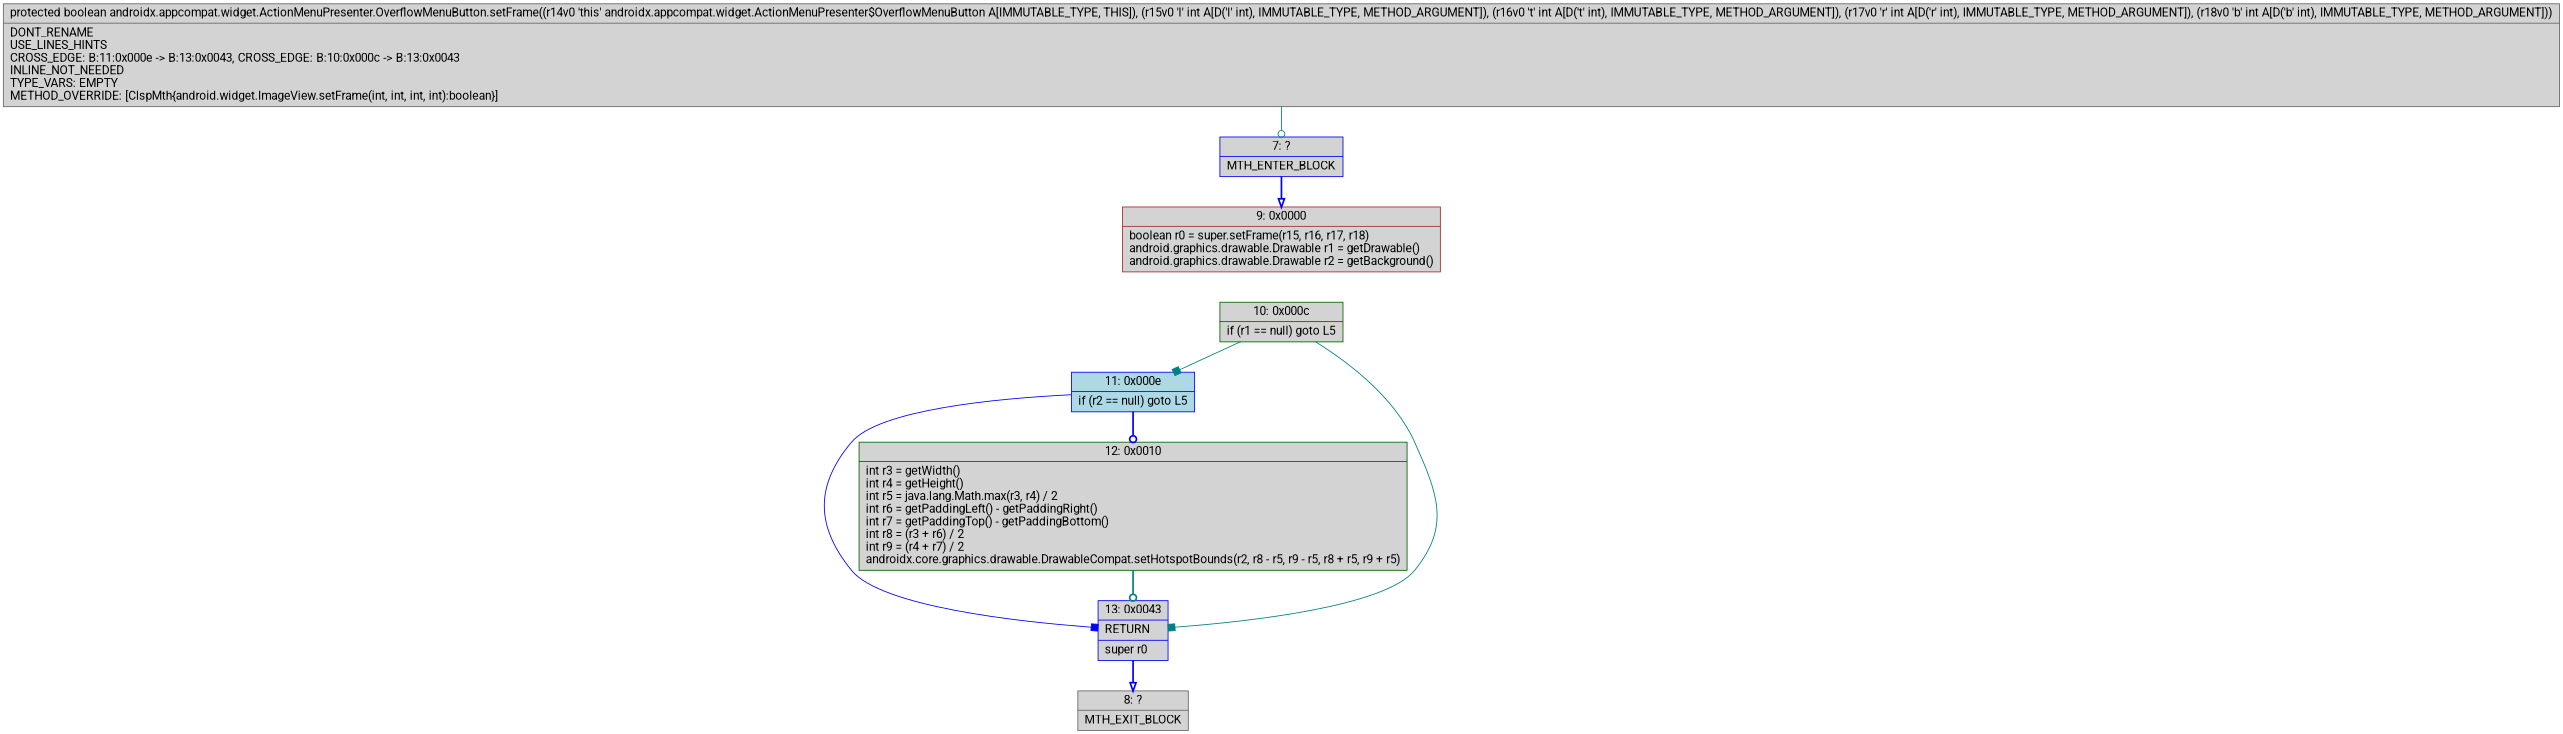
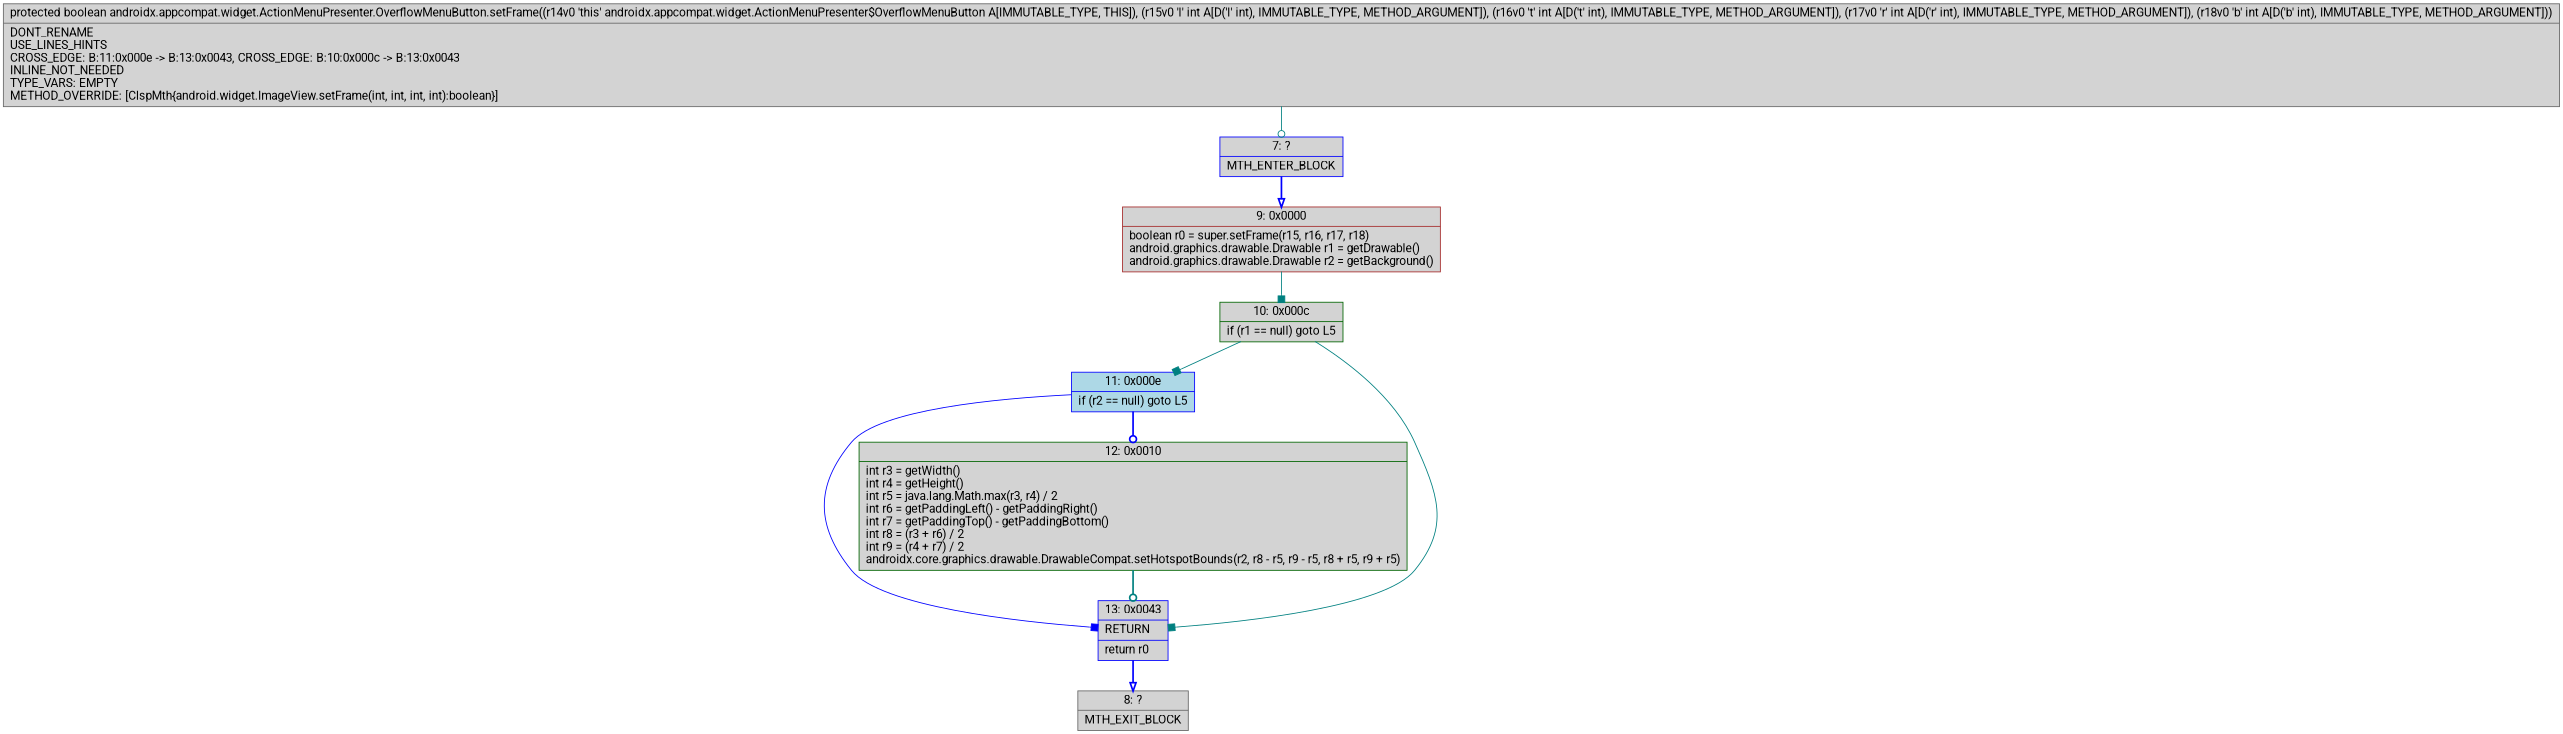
none -> (1281, 283)
(1126, 650) -> (1127, 650)
